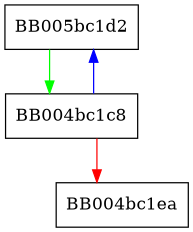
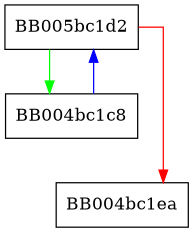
(97, 154) -> (163, 86)
